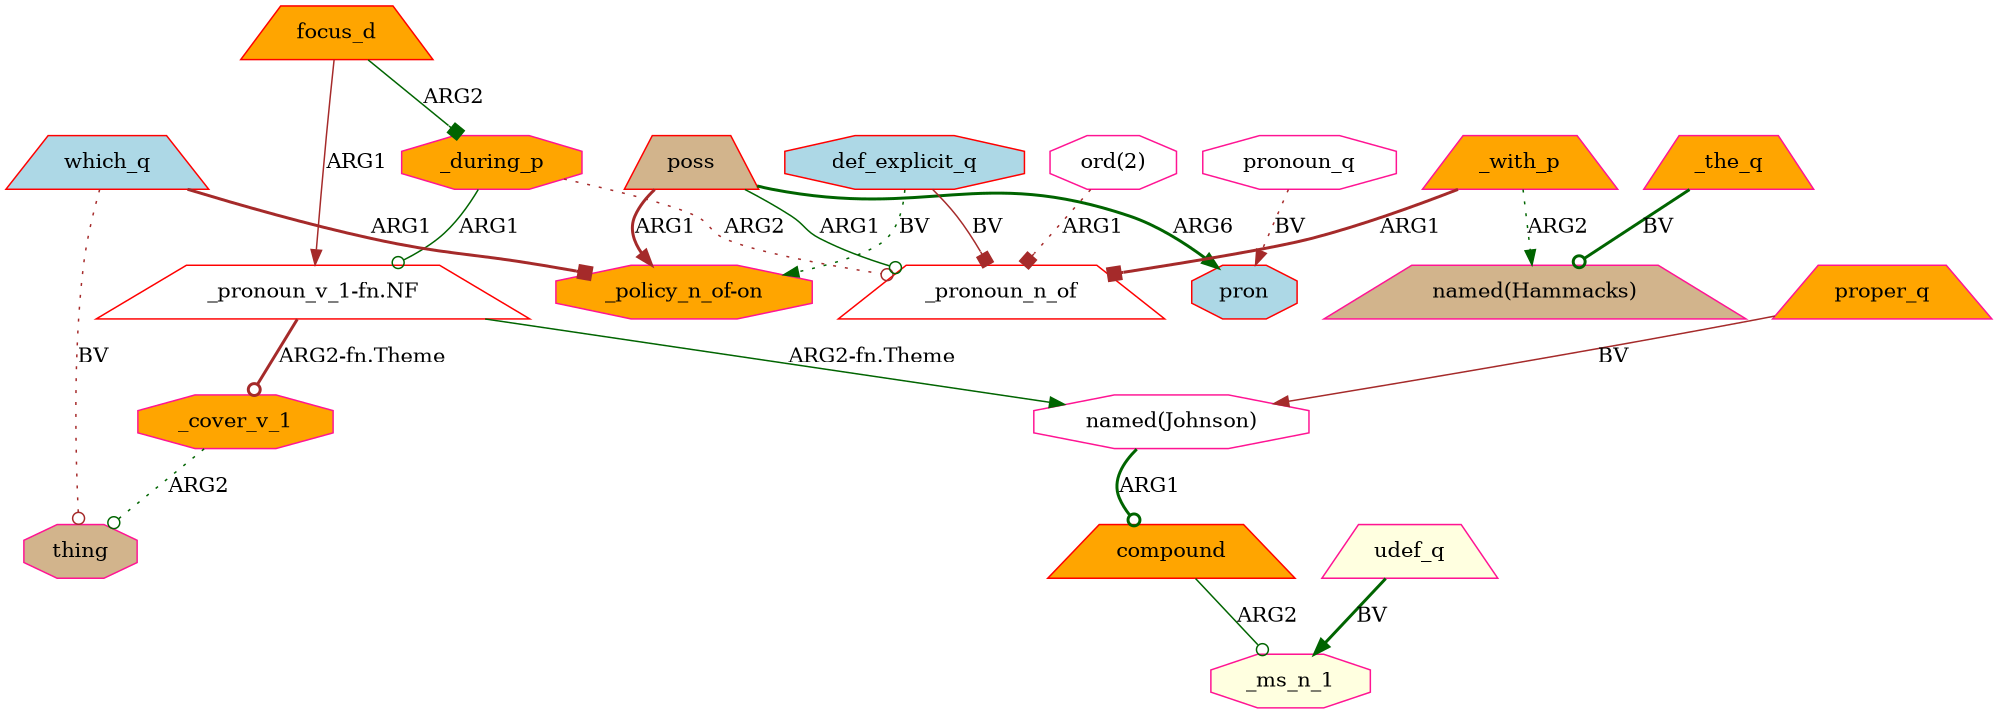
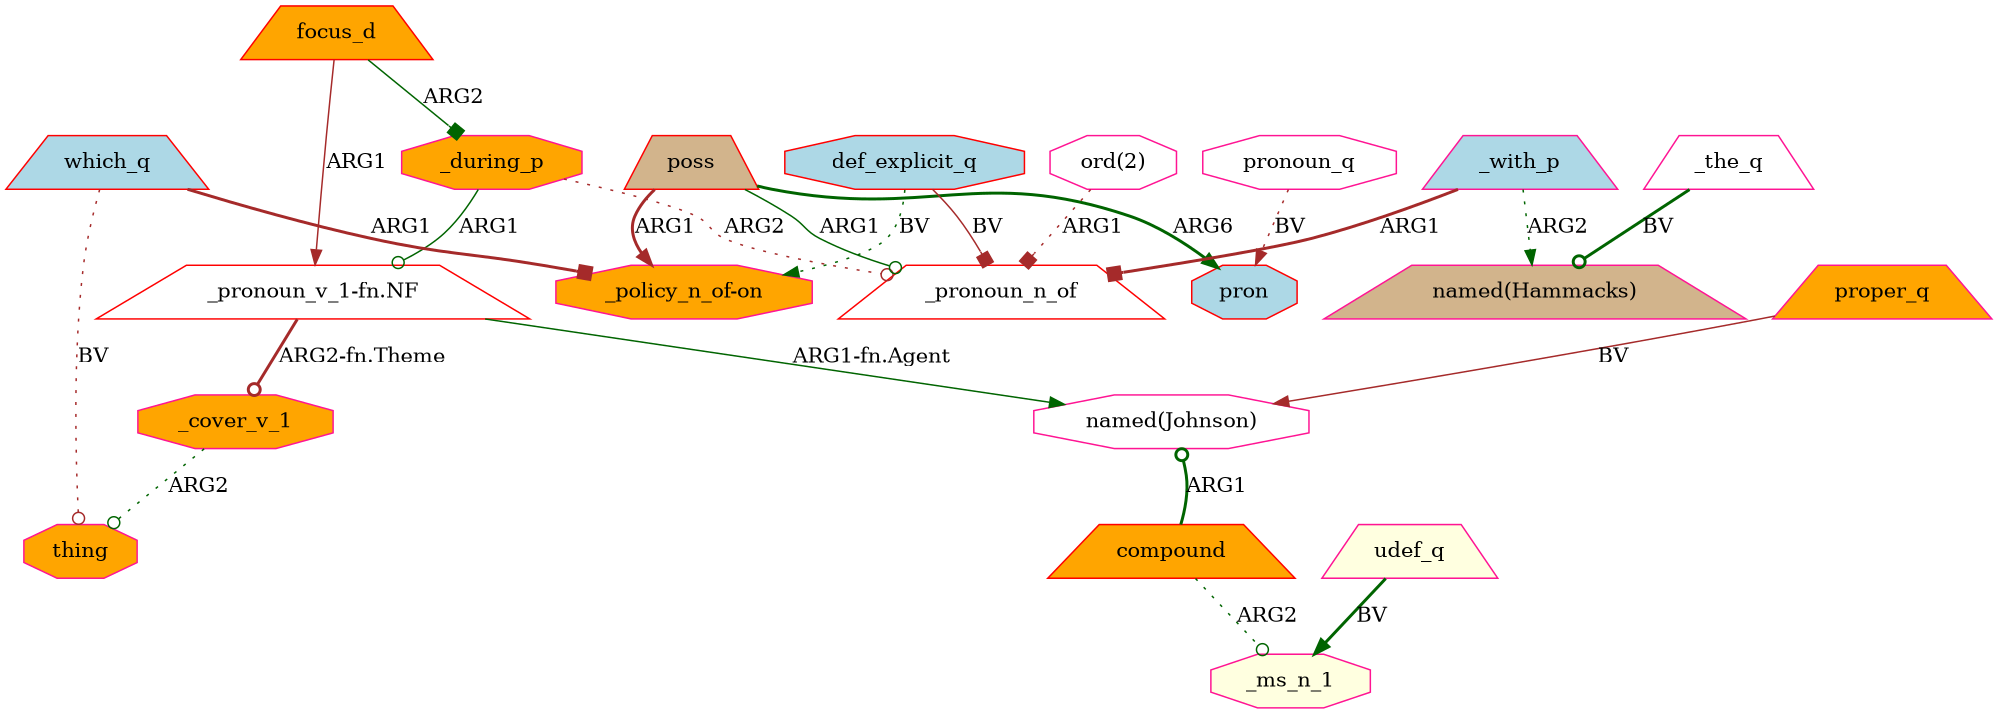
(1520, 162) -> (1520, 162)
(1729, 162) -> (1729, 162)
(872, 357) -> (872, 357)
(1118, 481) -> (1187, 493)
(81, 551) -> (81, 551)
(1227, 612) -> (1227, 612)
